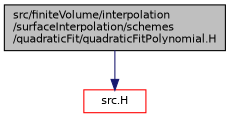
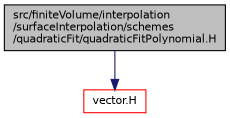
(115, 101) -> (115, 101)
